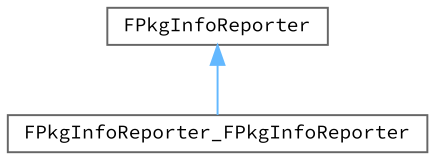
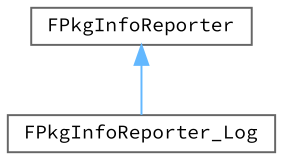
(218, 134) -> (141, 134)
